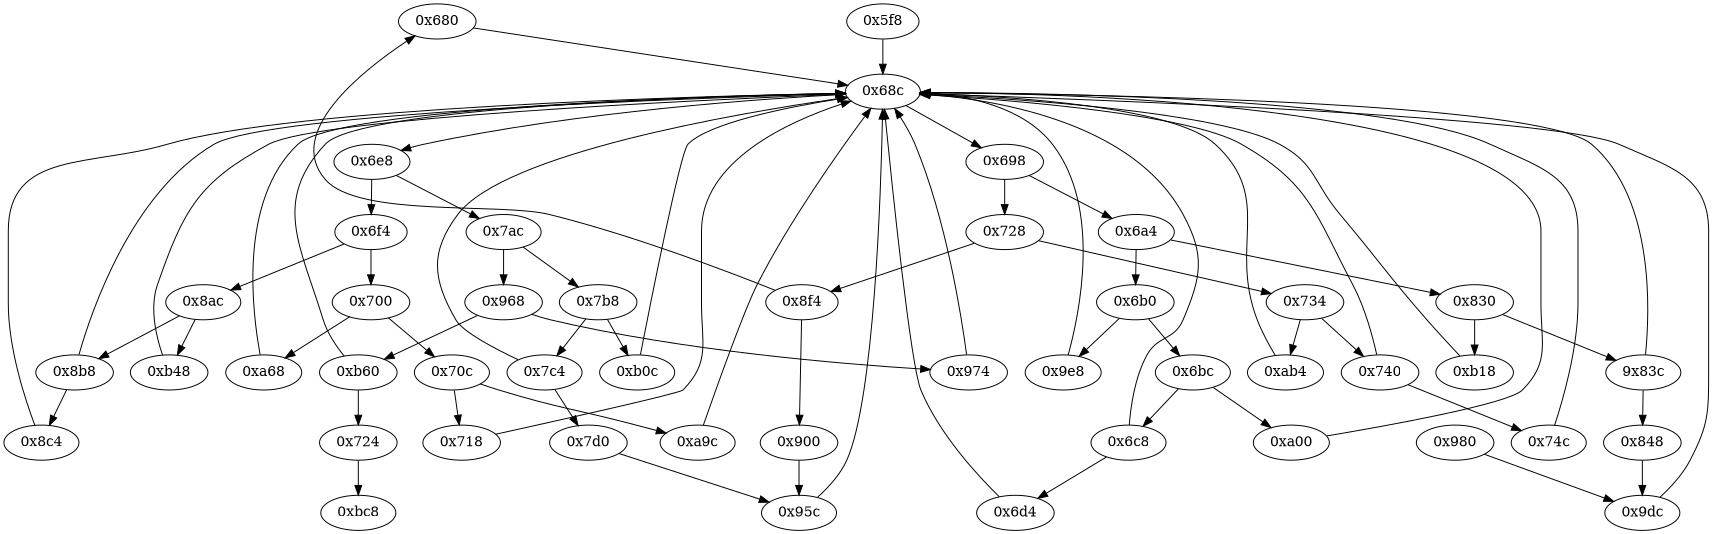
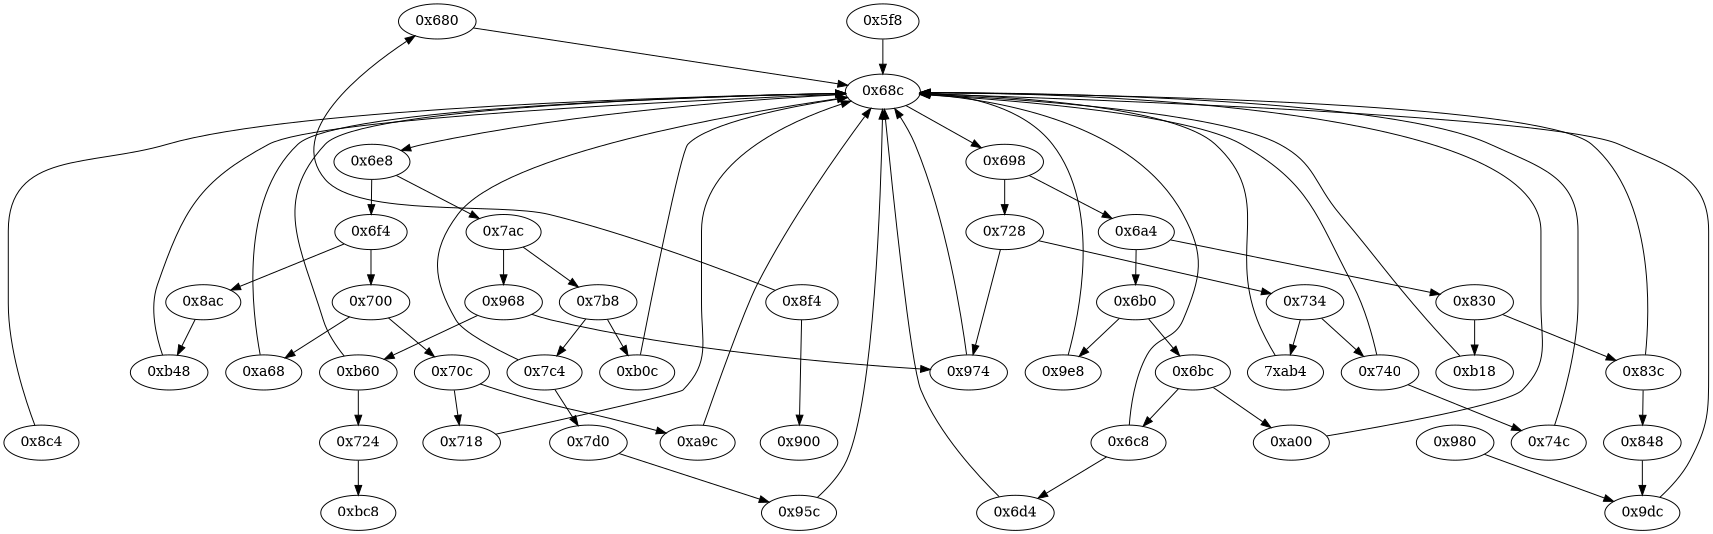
(907, 266) -> (988, 297)
(75, 372) -> none
(1286, 372) -> (1286, 372)
(1643, 372) -> (1643, 372)
(799, 473) -> none
